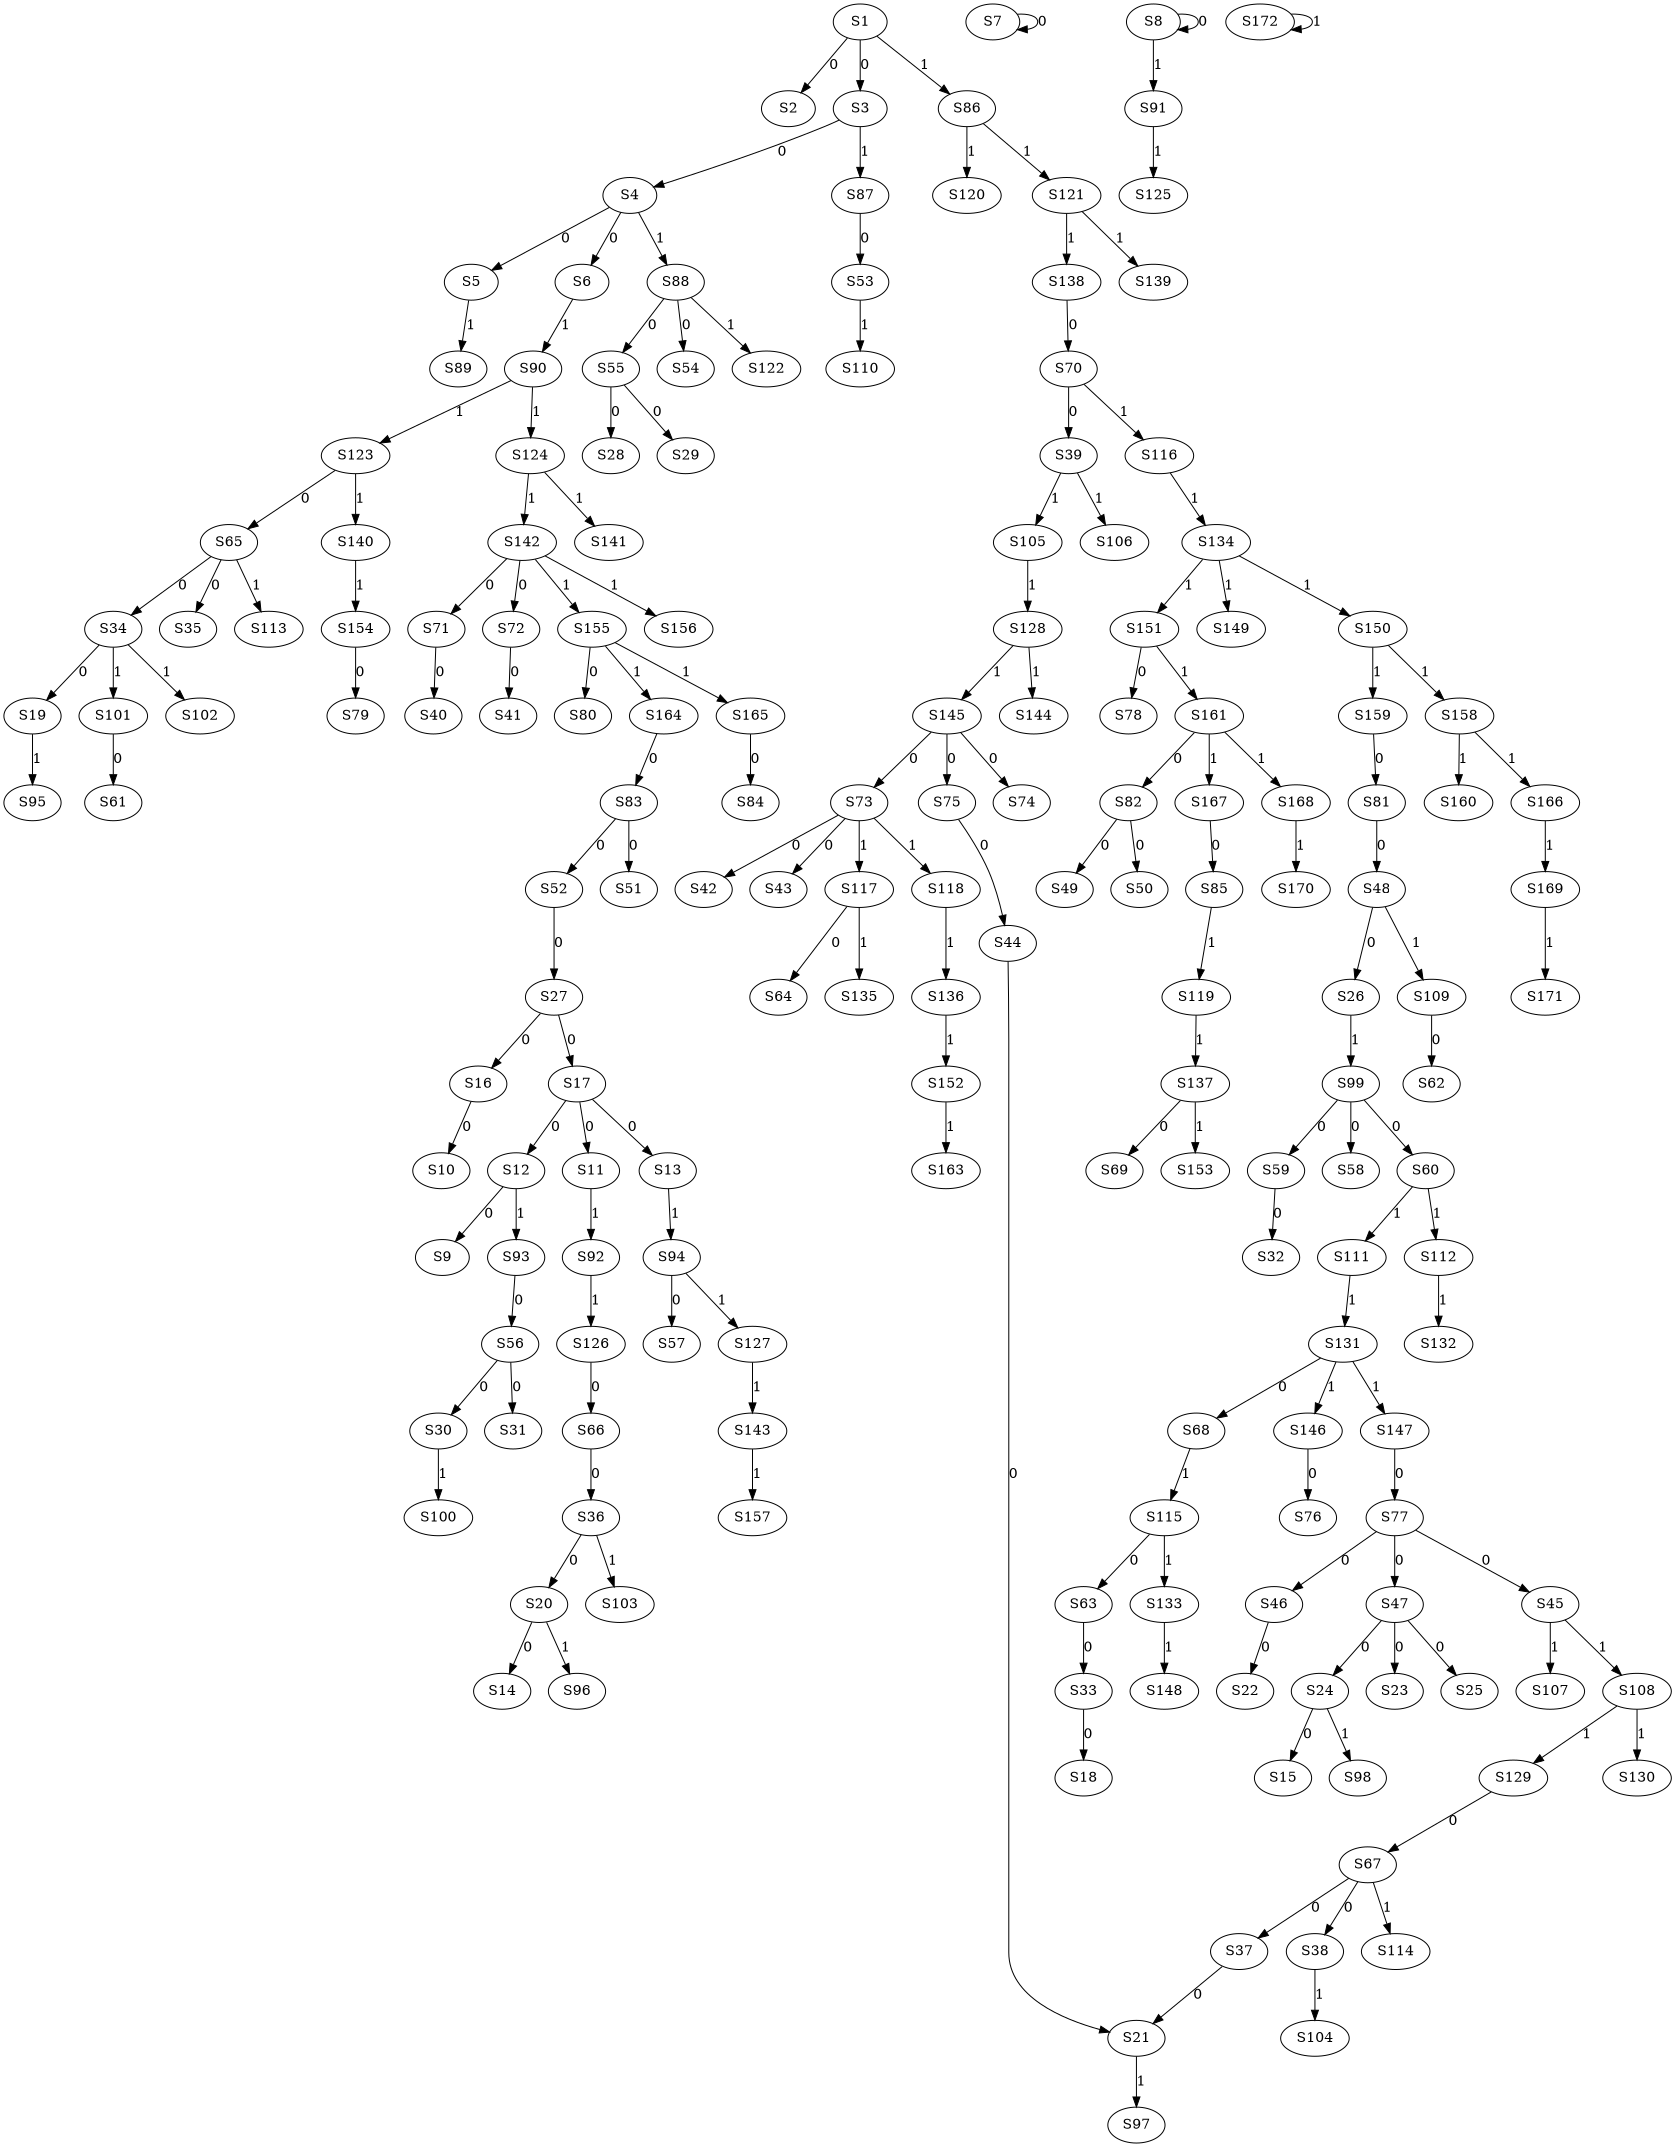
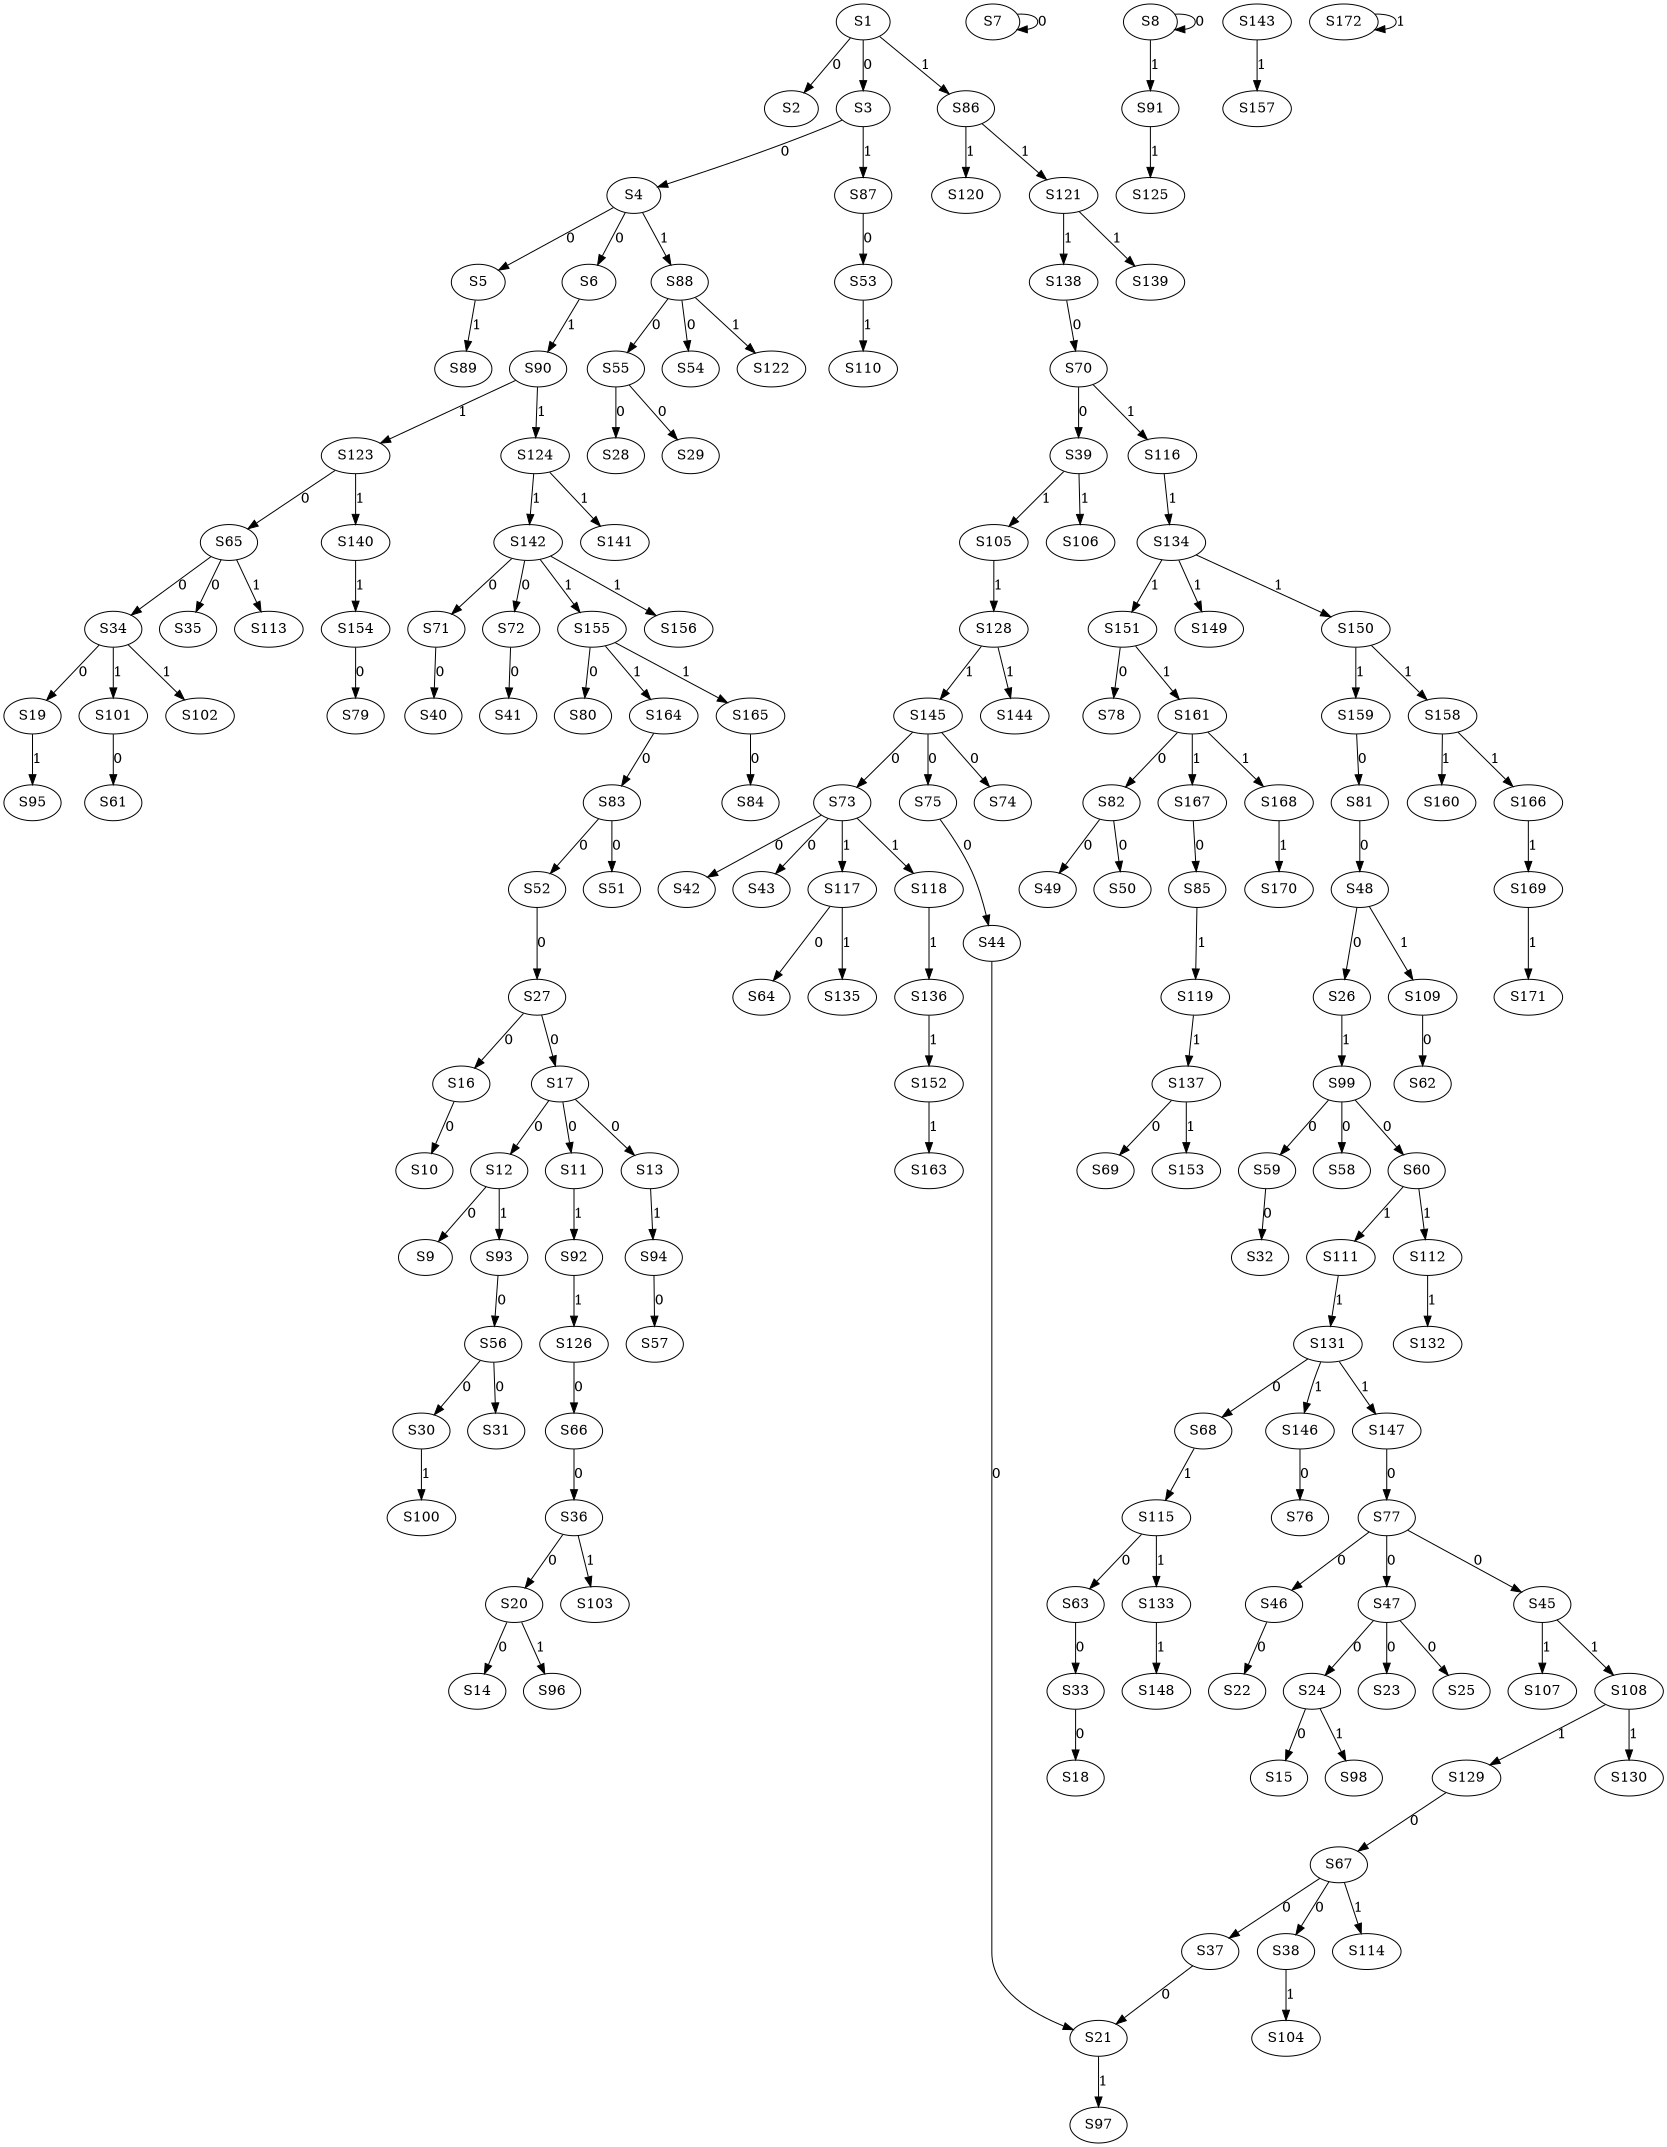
(753, 1344) -> none
